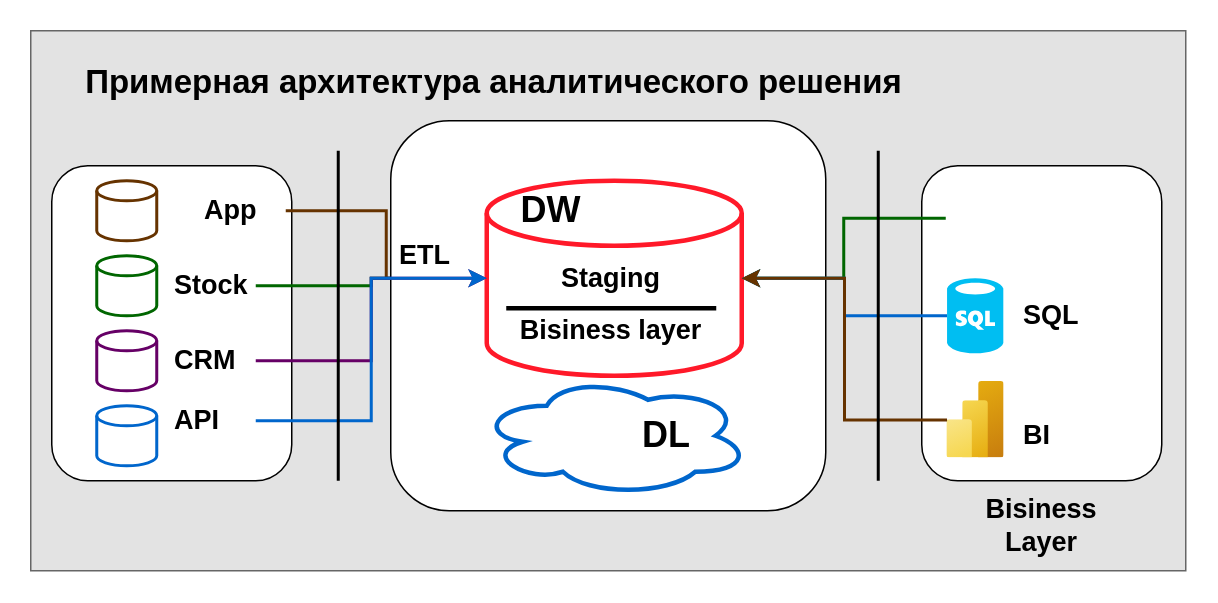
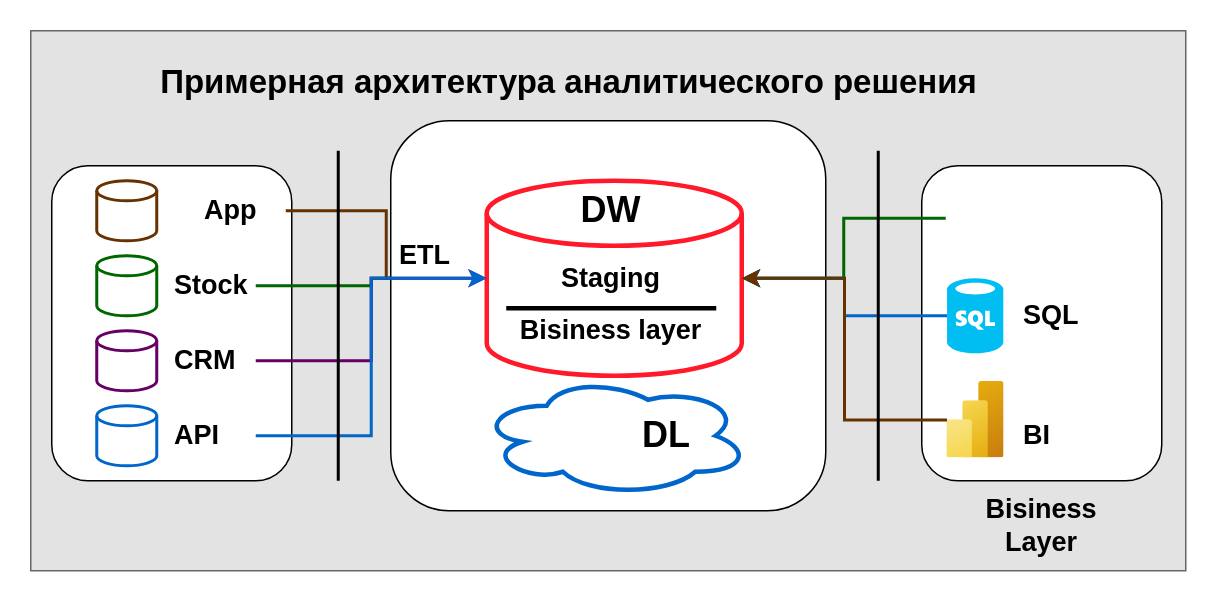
(494, 83) -> (569, 83)
(551, 211) -> (611, 211)
(214, 421) -> (214, 436)
